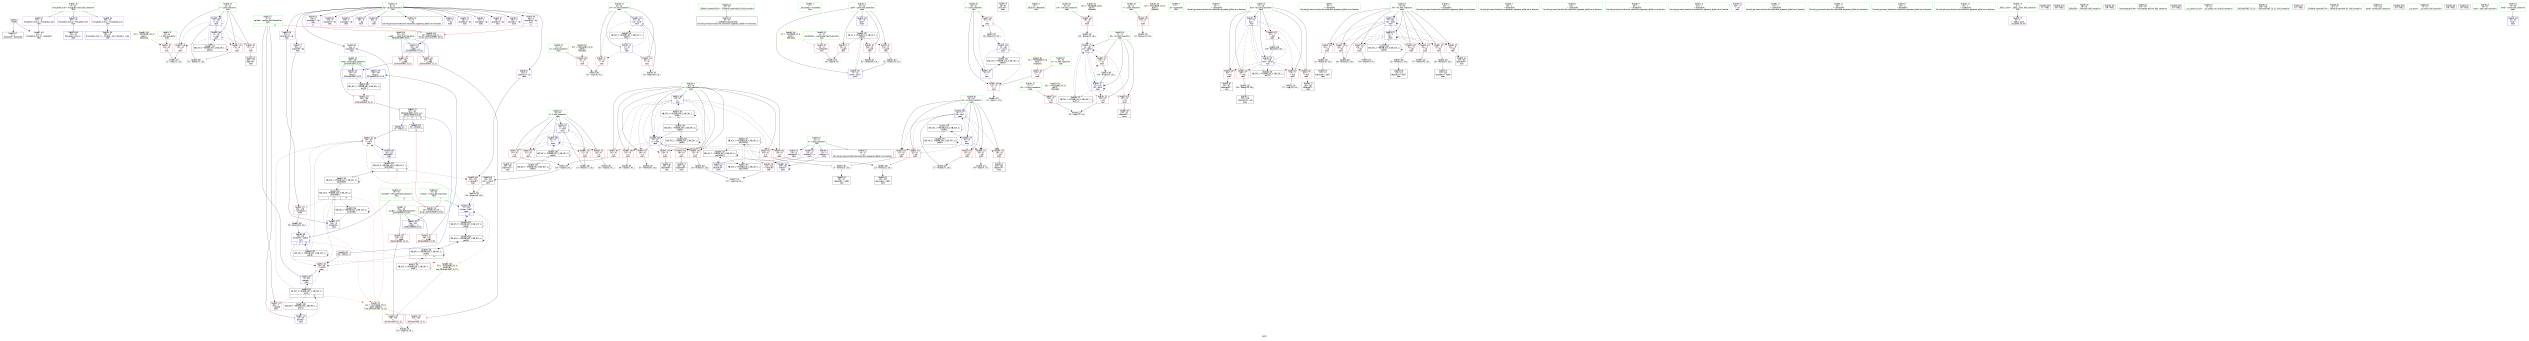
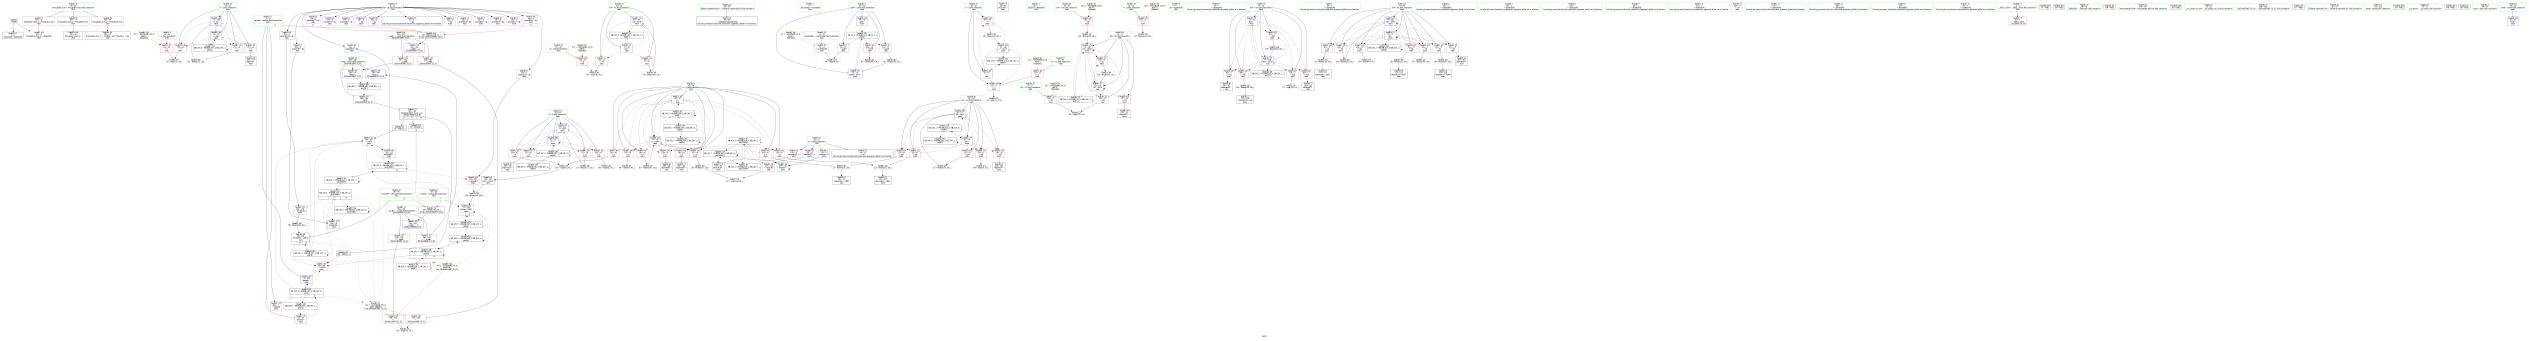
(668, 134) -> (651, 156)
